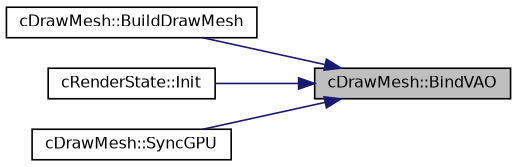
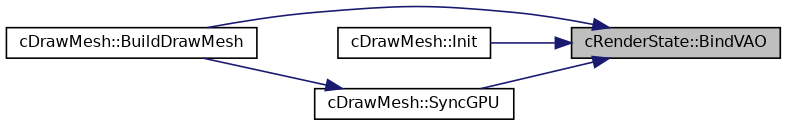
none -> (265, 72)
(132, 83) -> (414, 43)
(413, 83) -> (676, 43)
